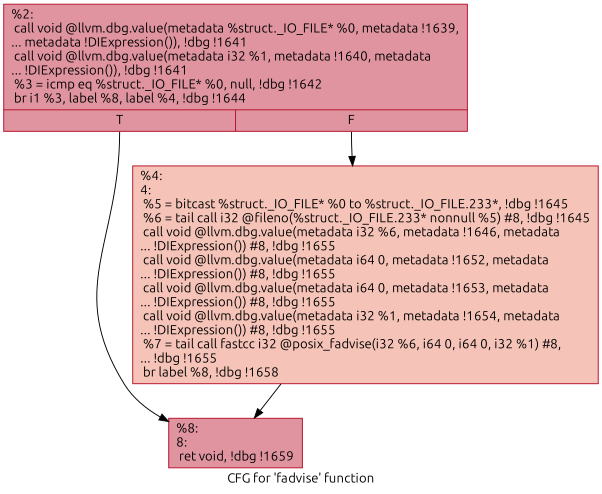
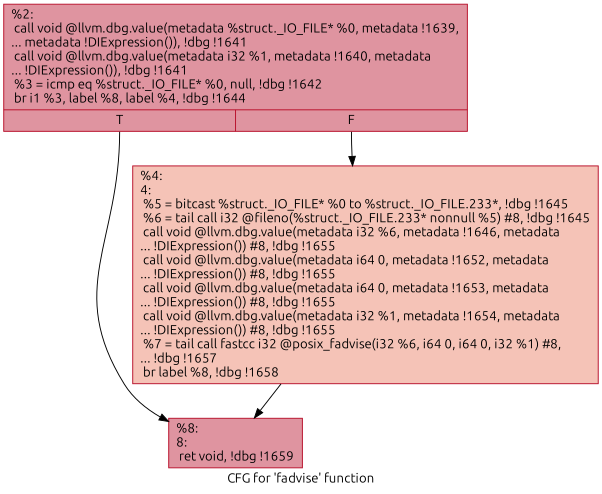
(179, 358) -> (179, 358)
